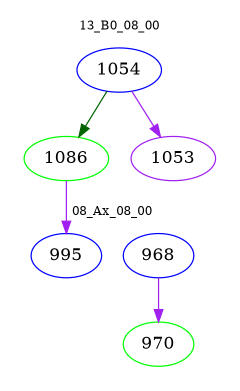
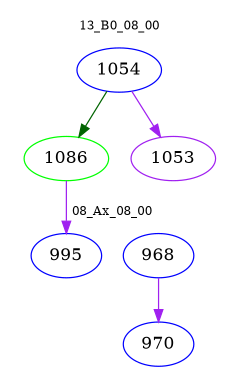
(159, 344) -> (159, 344)
